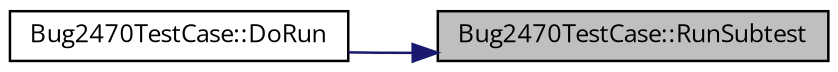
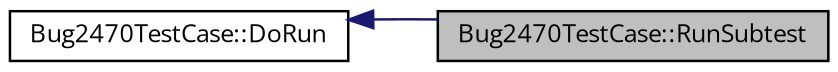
(380, 53) -> (406, 19)
